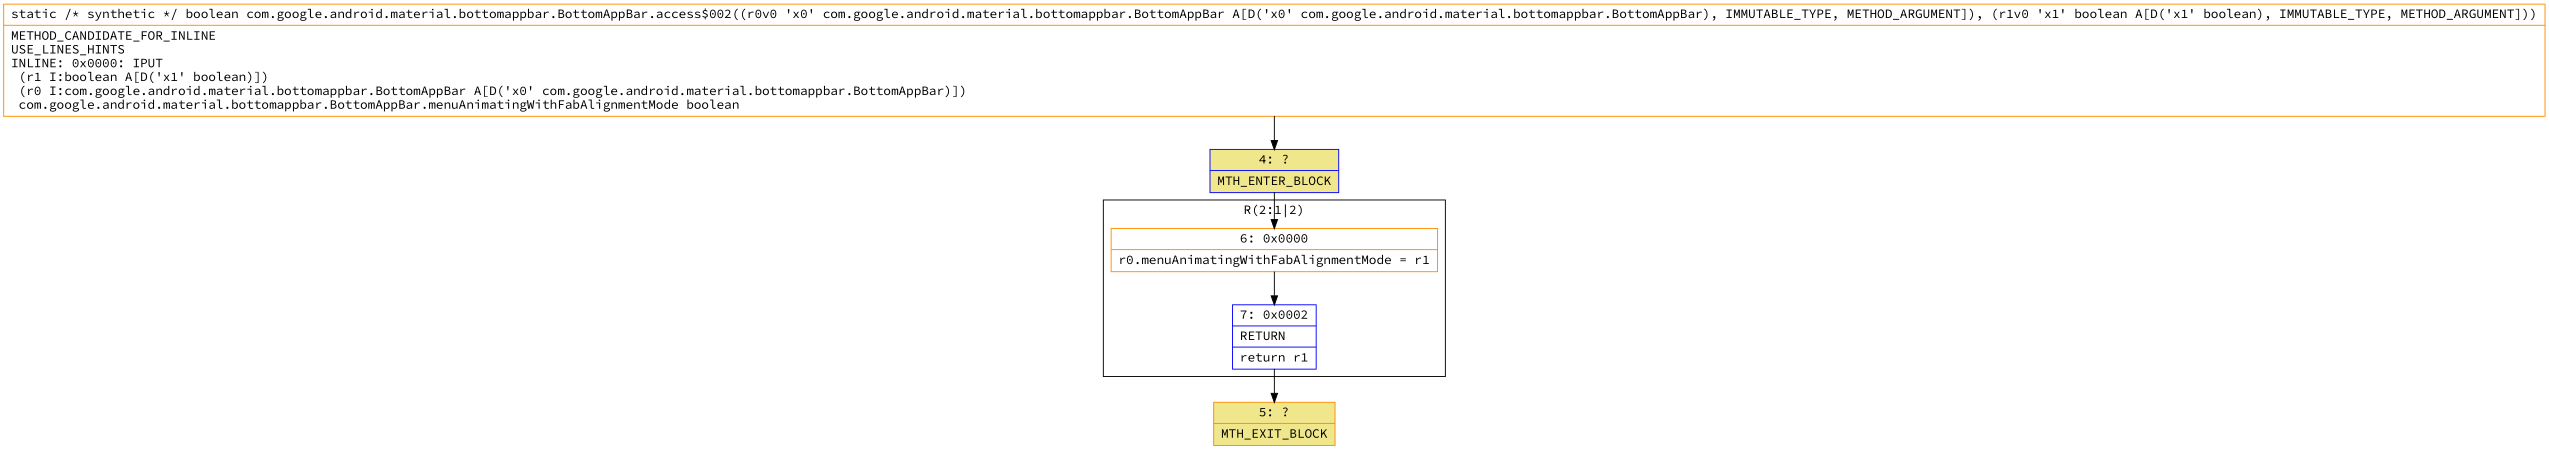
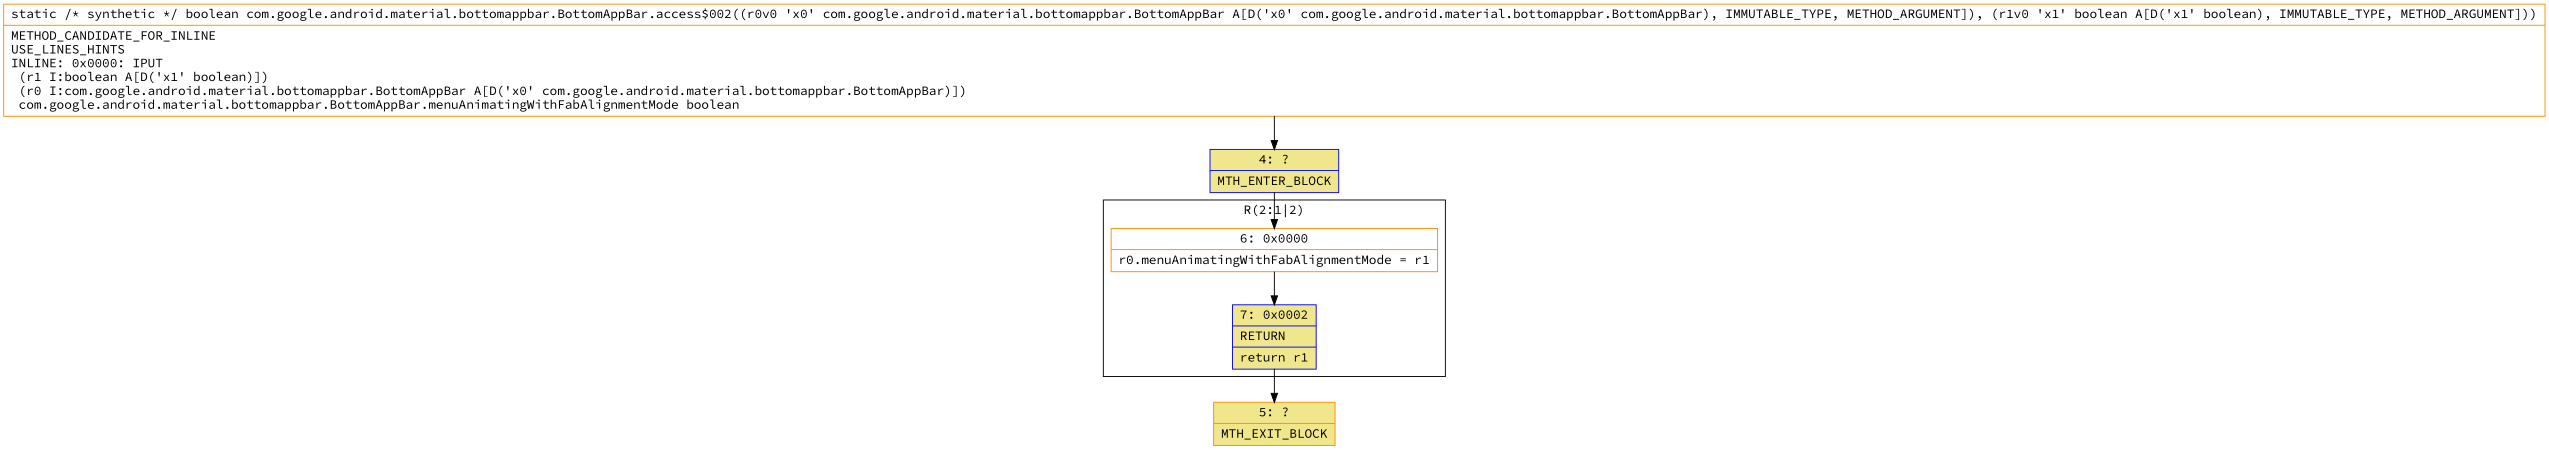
(1274, 337) -> (1274, 337)
